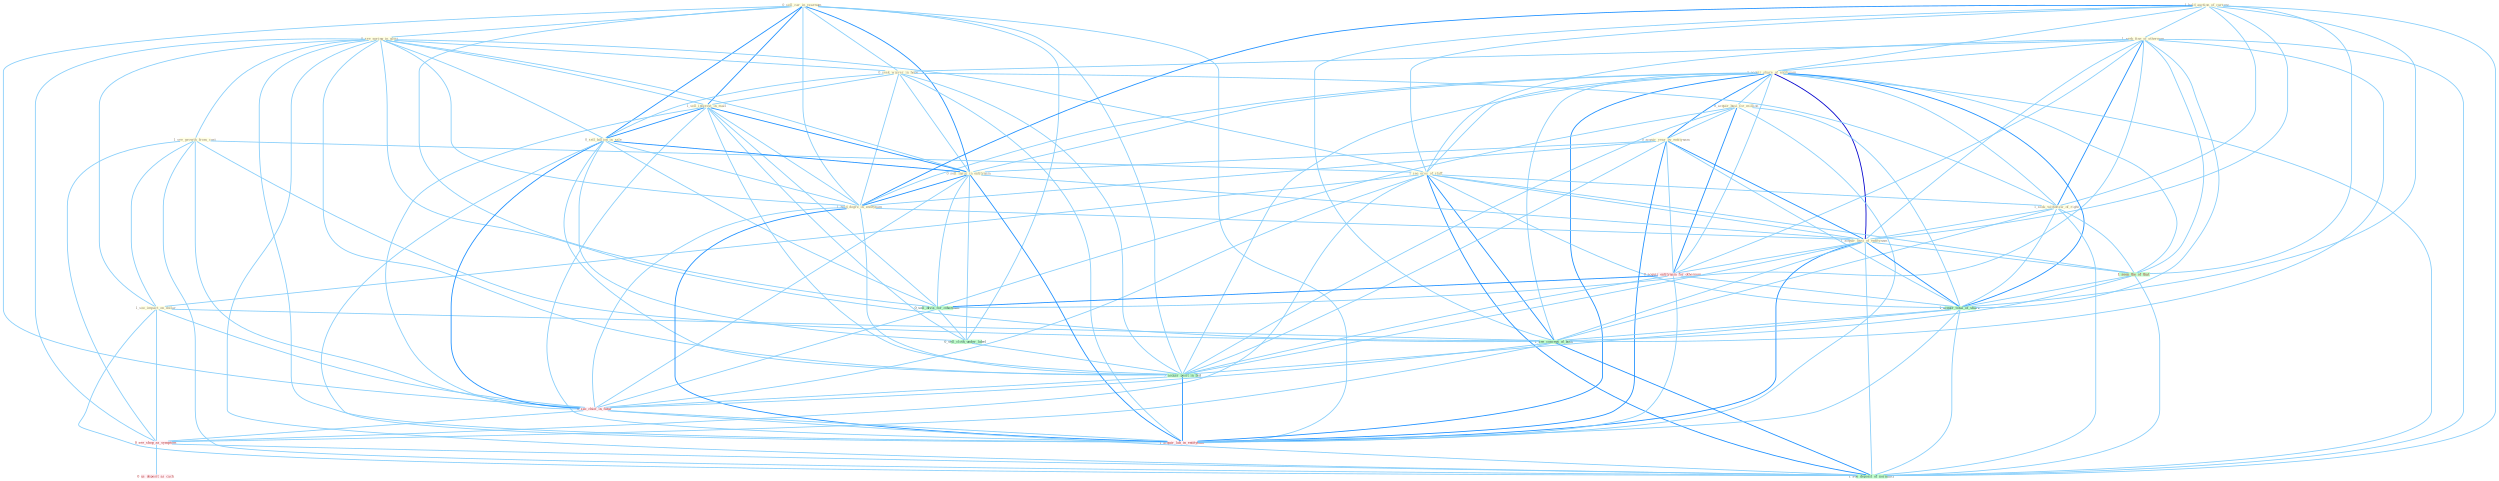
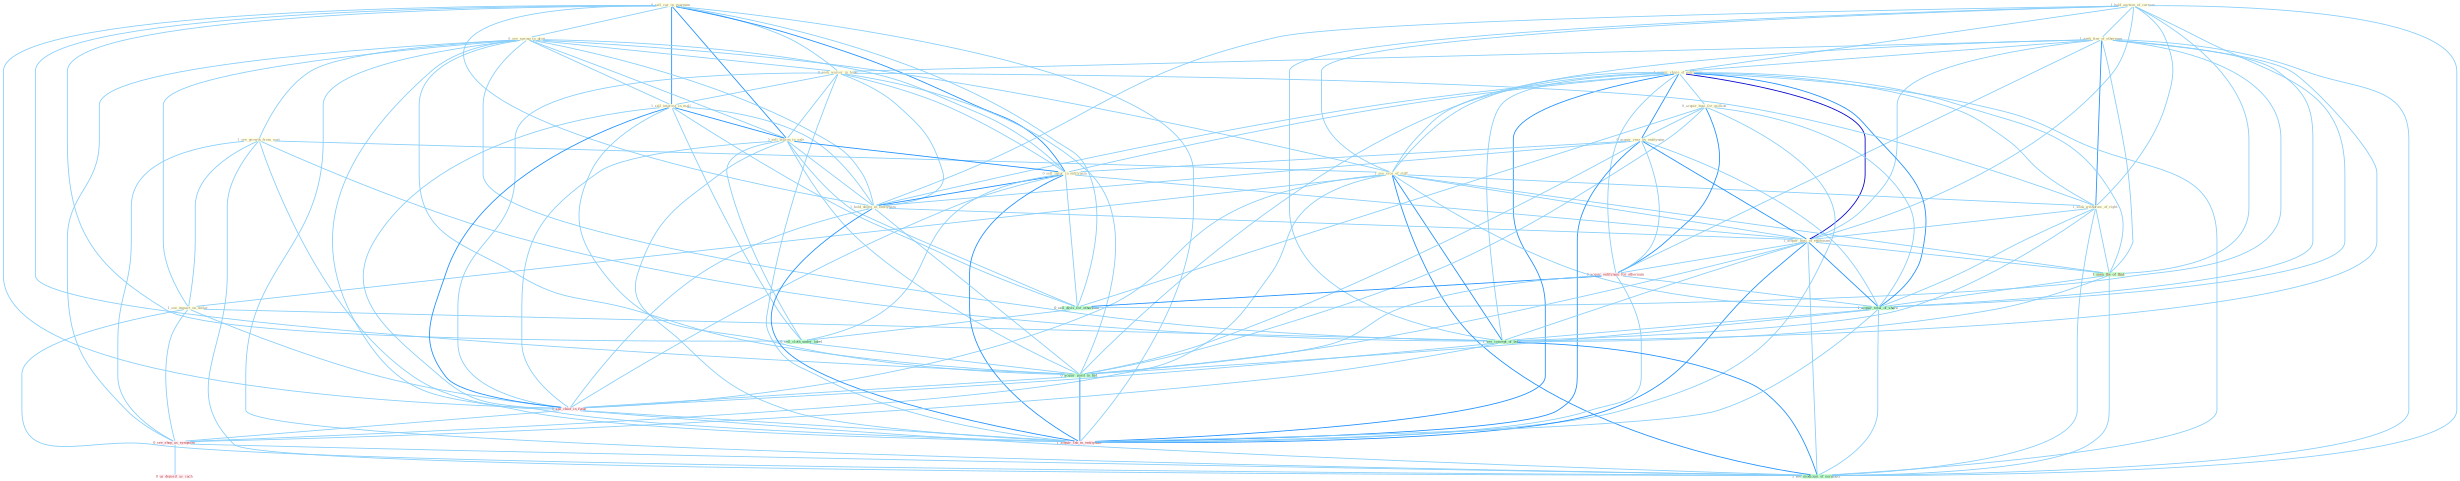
(1511, 17) -> (1480, 22)
(832, 138) -> none
(403, 218) -> (464, 236)
(455, 286) -> (558, 205)
(750, 363) -> (515, 167)
(1183, 375) -> (1080, 375)
(1872, 476) -> (1817, 476)
